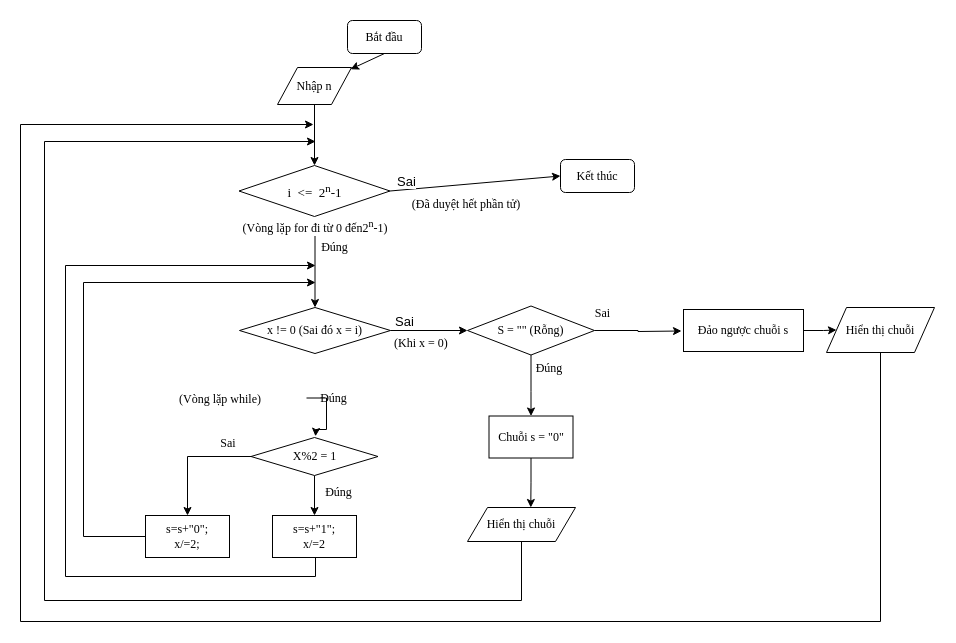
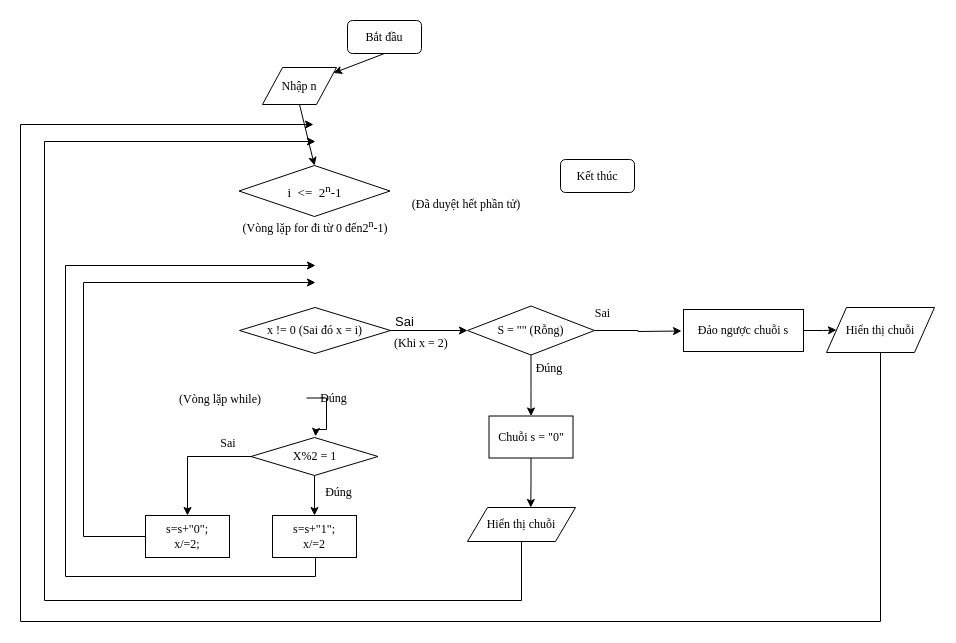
(315, 86) -> (300, 86)
(472, 184) -> none
(315, 268) -> none
(422, 343) -> (422, 343)
